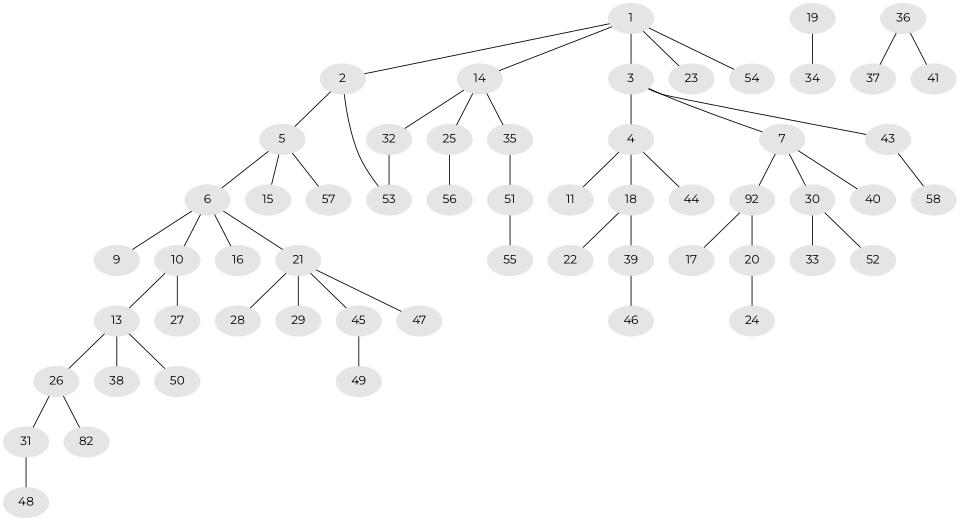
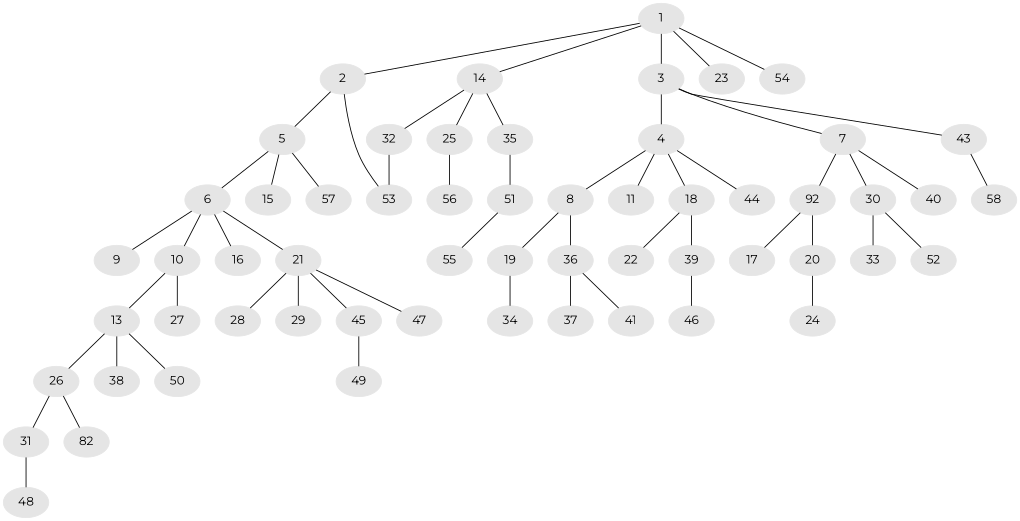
none -> (571, 200)
